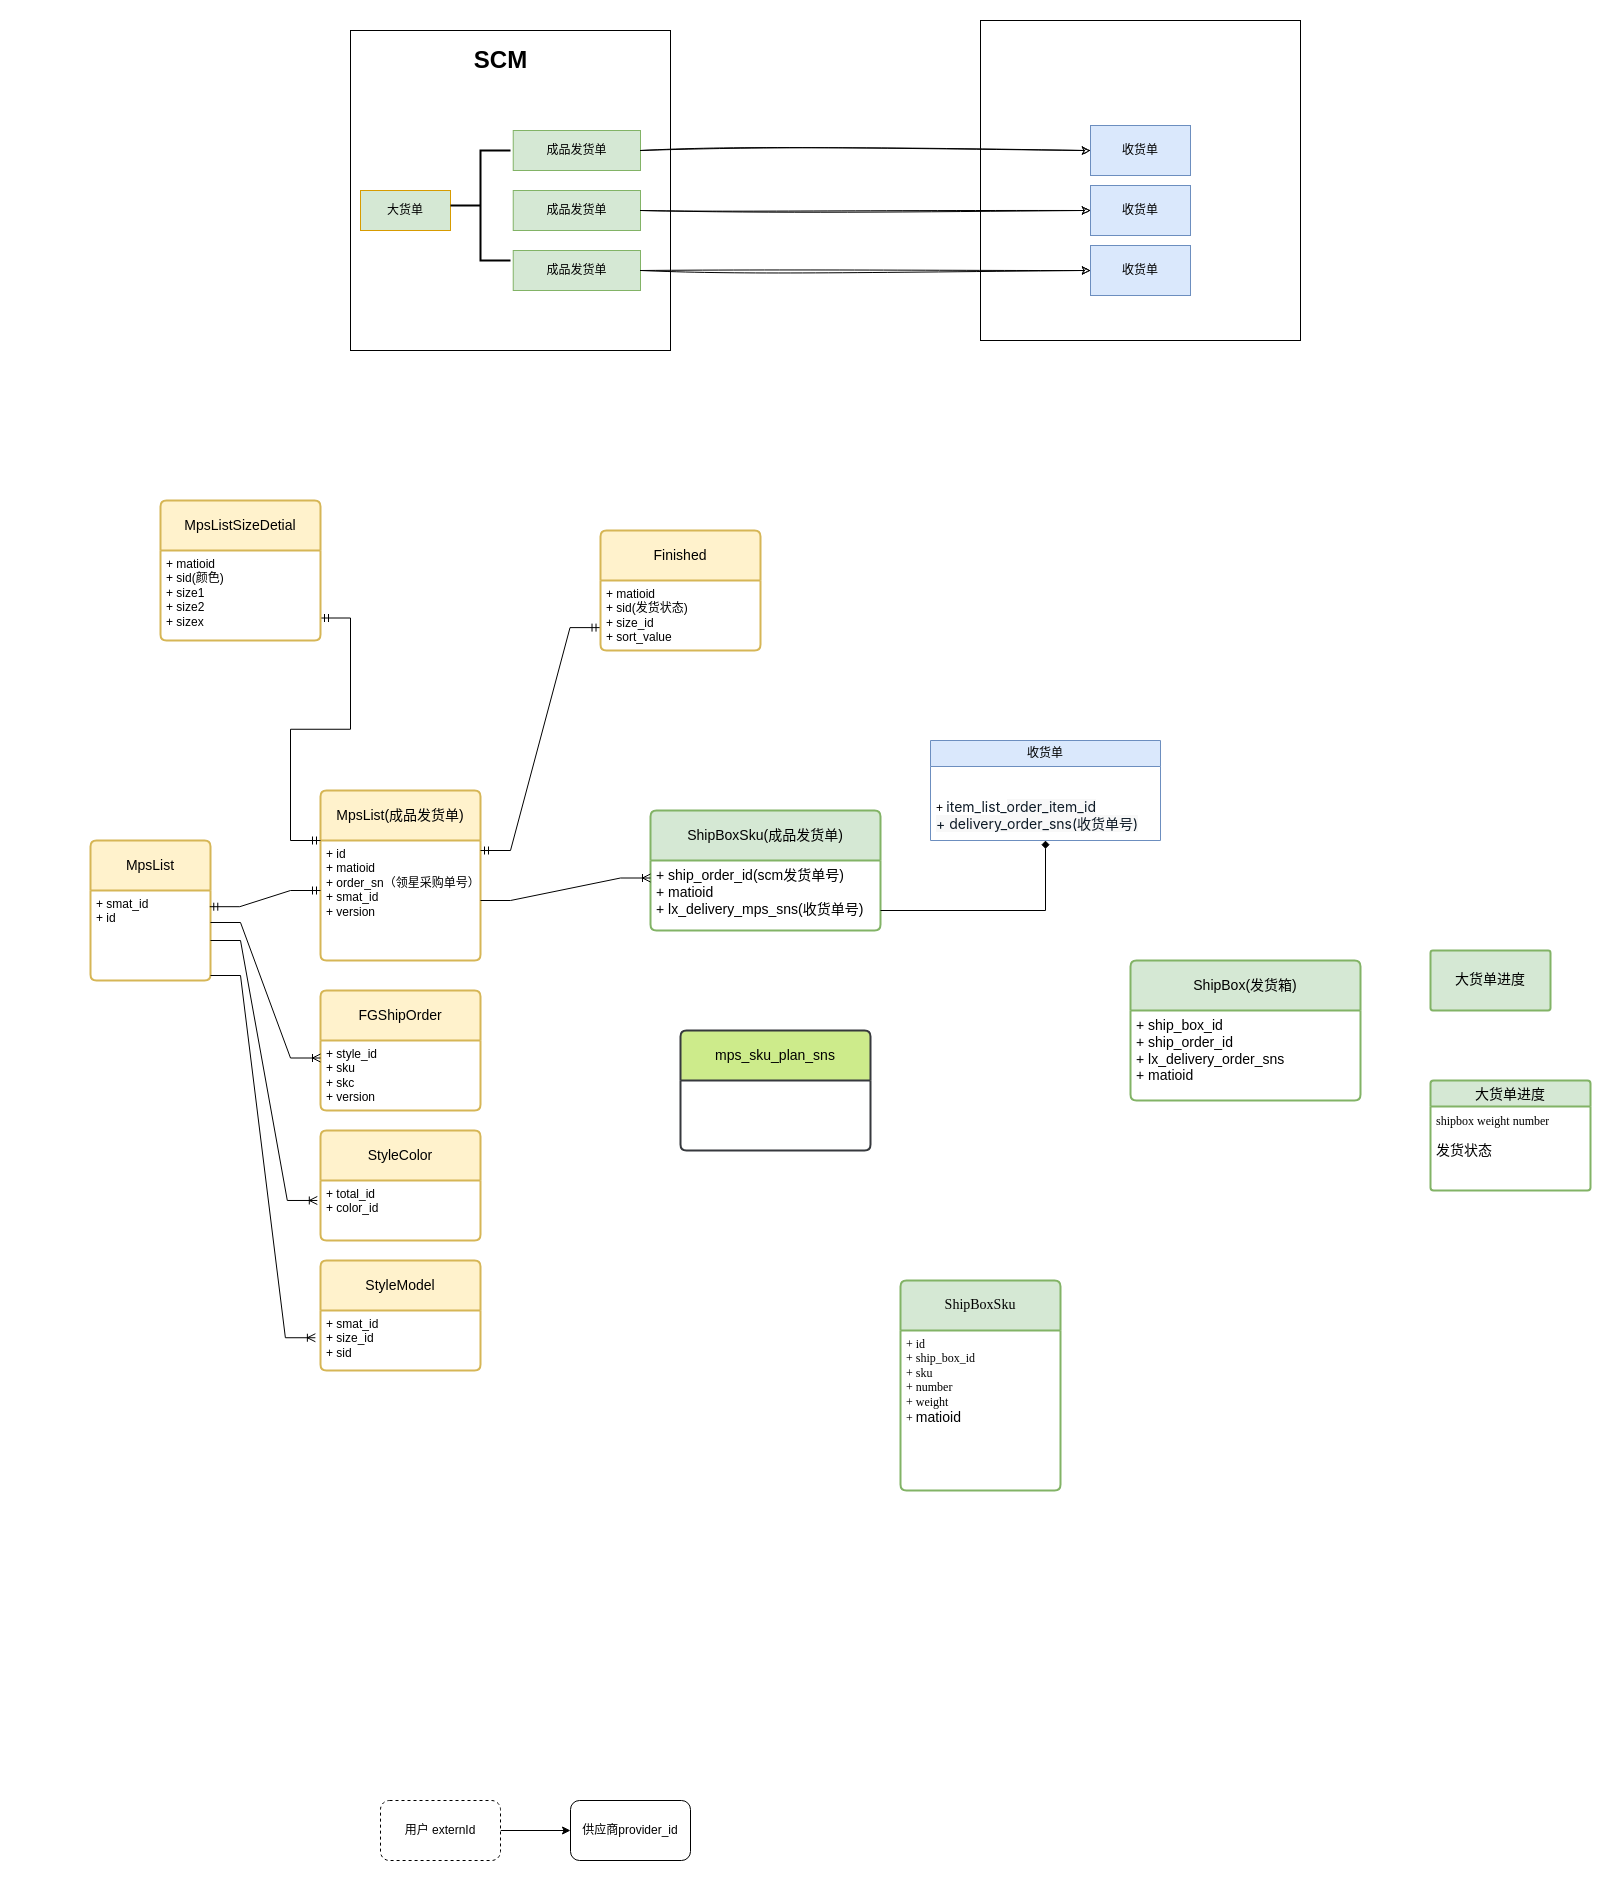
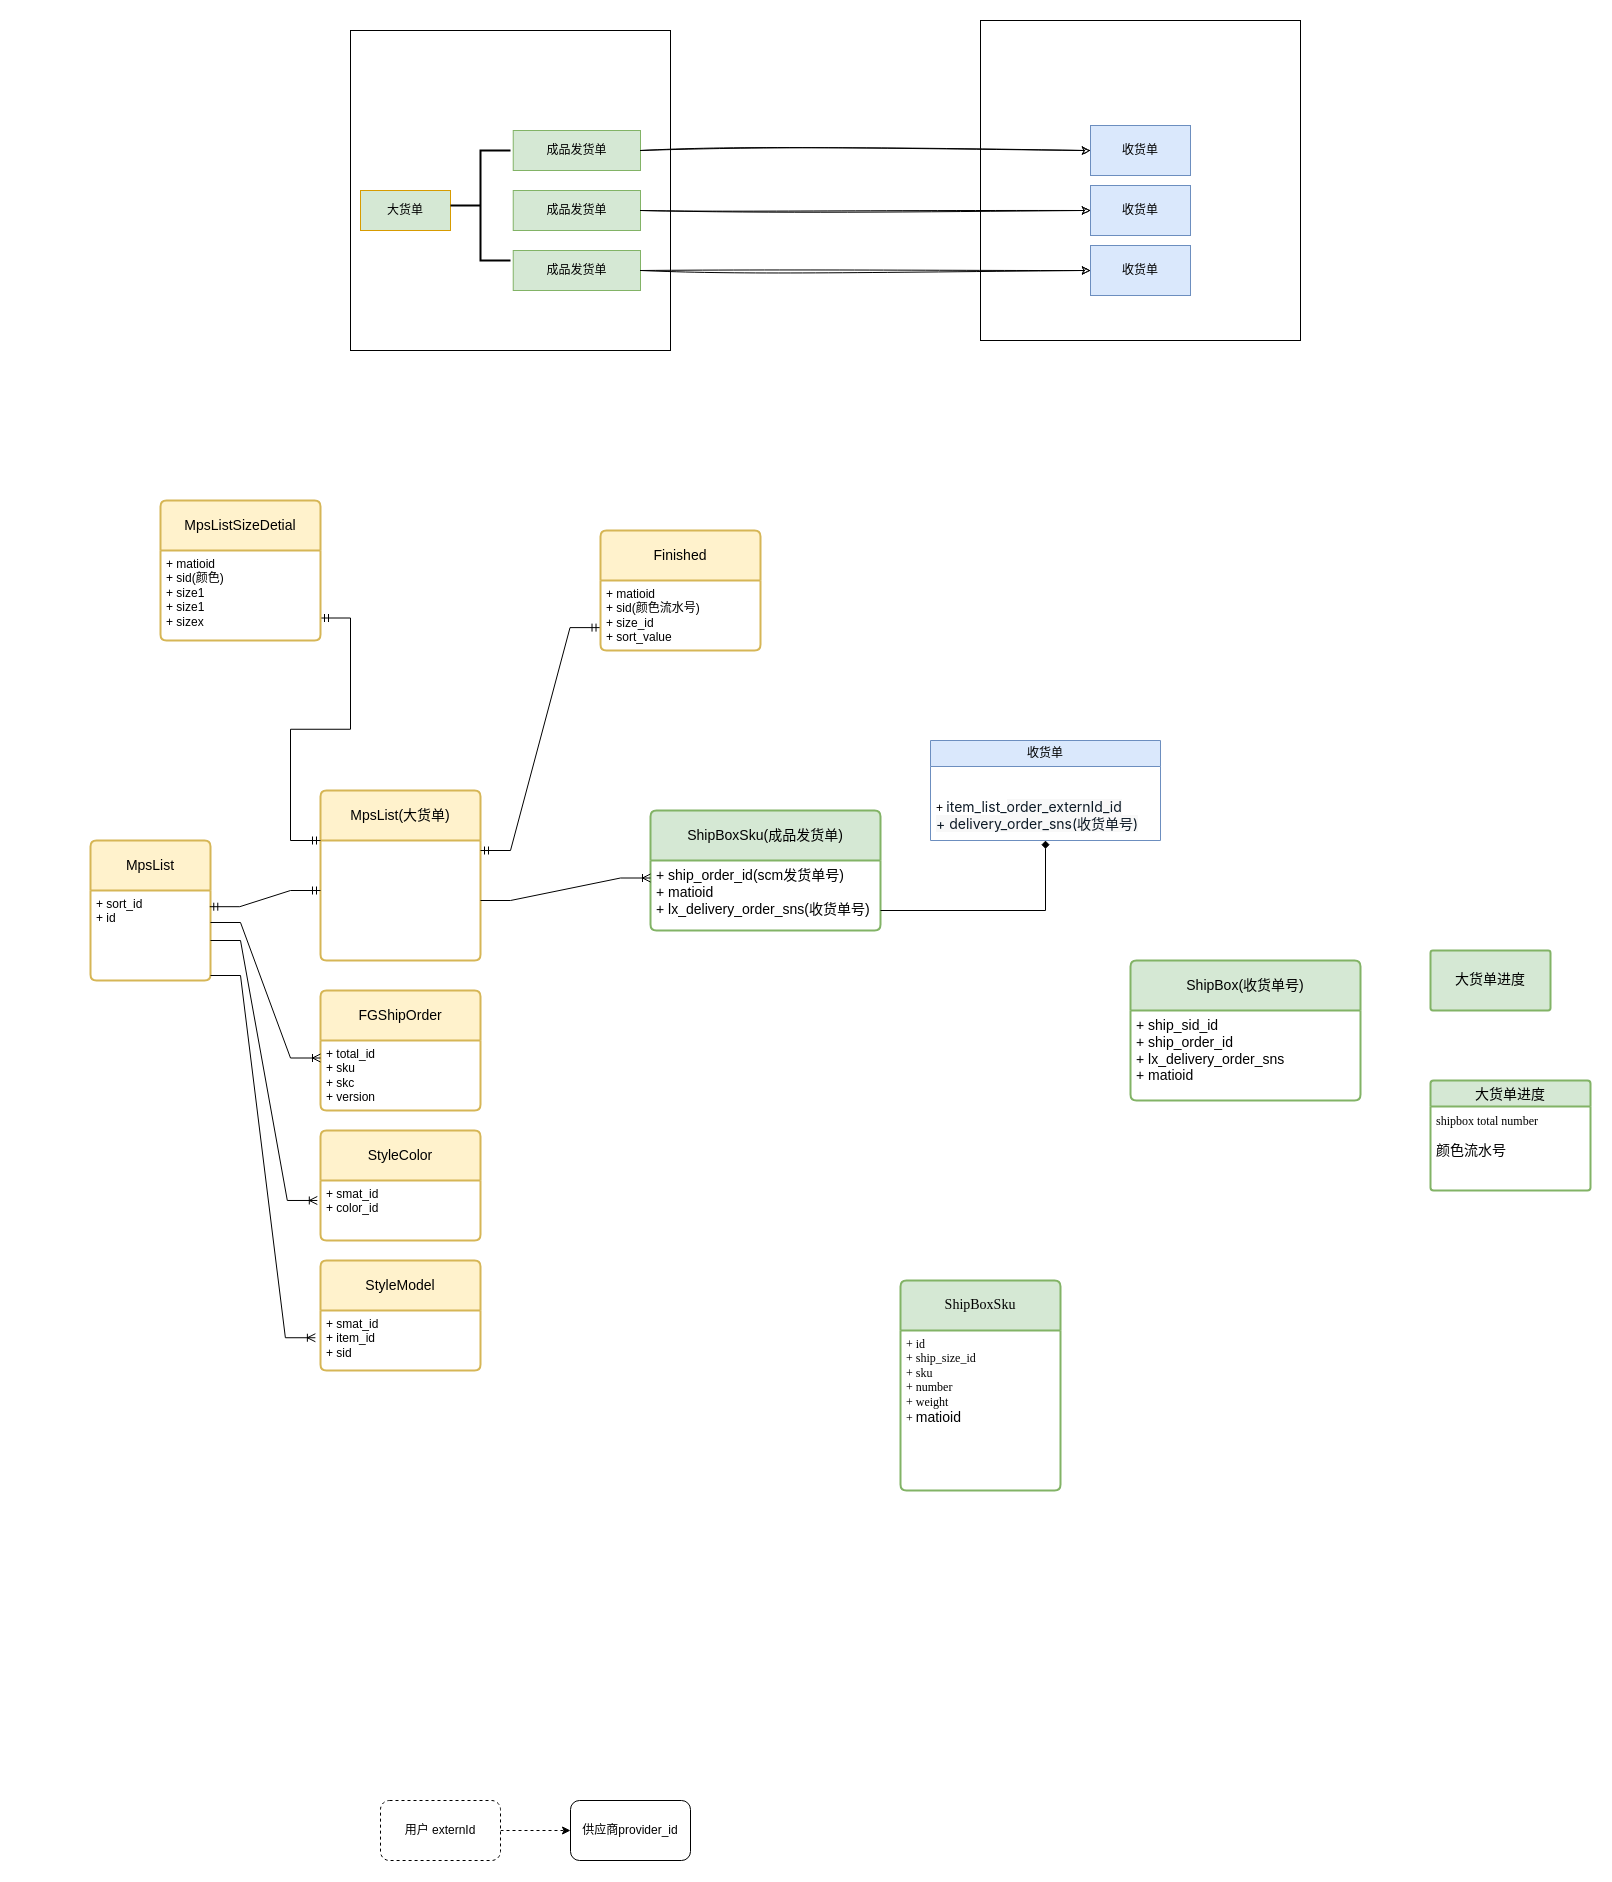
(501, 61) -> none
(199, 594) -> (199, 594)
(651, 616) -> (657, 616)
(1030, 814) -> (1030, 814)
(401, 816) -> (401, 816)
(752, 889) -> (758, 889)
(401, 901) -> none
(124, 912) -> (124, 912)
(1246, 986) -> (1246, 986)
(1208, 1046) -> (1208, 1046)
(355, 1076) -> (355, 1076)
(776, 1091) -> none
(1512, 1130) -> (1508, 1122)
(1465, 1152) -> (1472, 1152)
(355, 1202) -> (355, 1202)
(354, 1339) -> (354, 1339)
(946, 1381) -> (947, 1381)
(532, 1831) -> (532, 1831)
